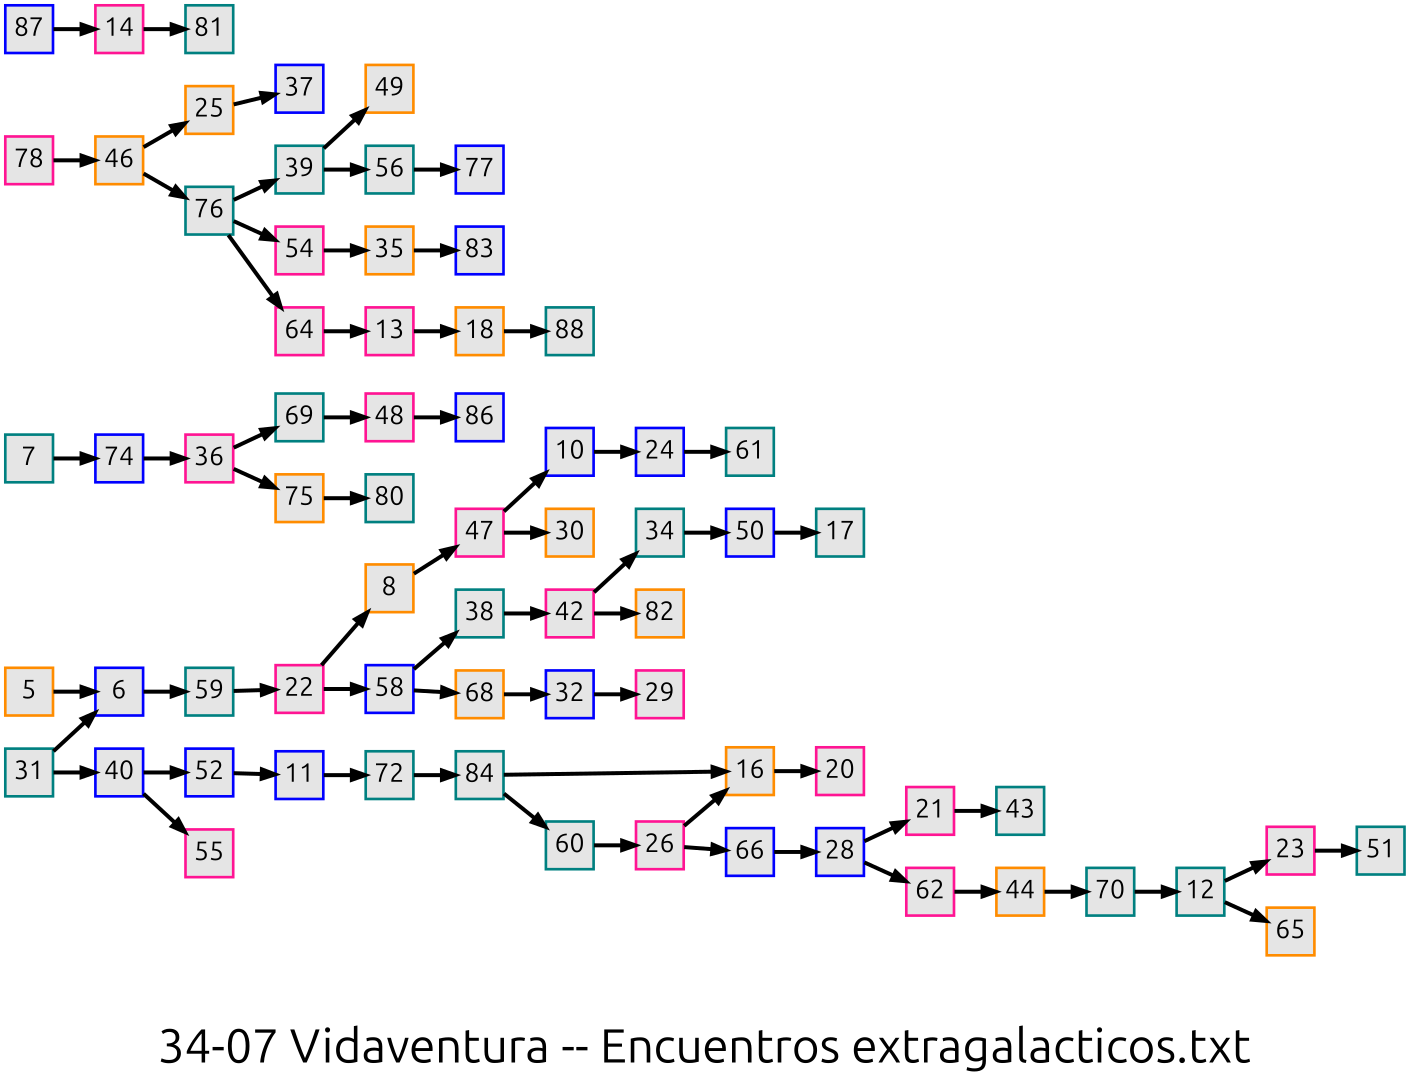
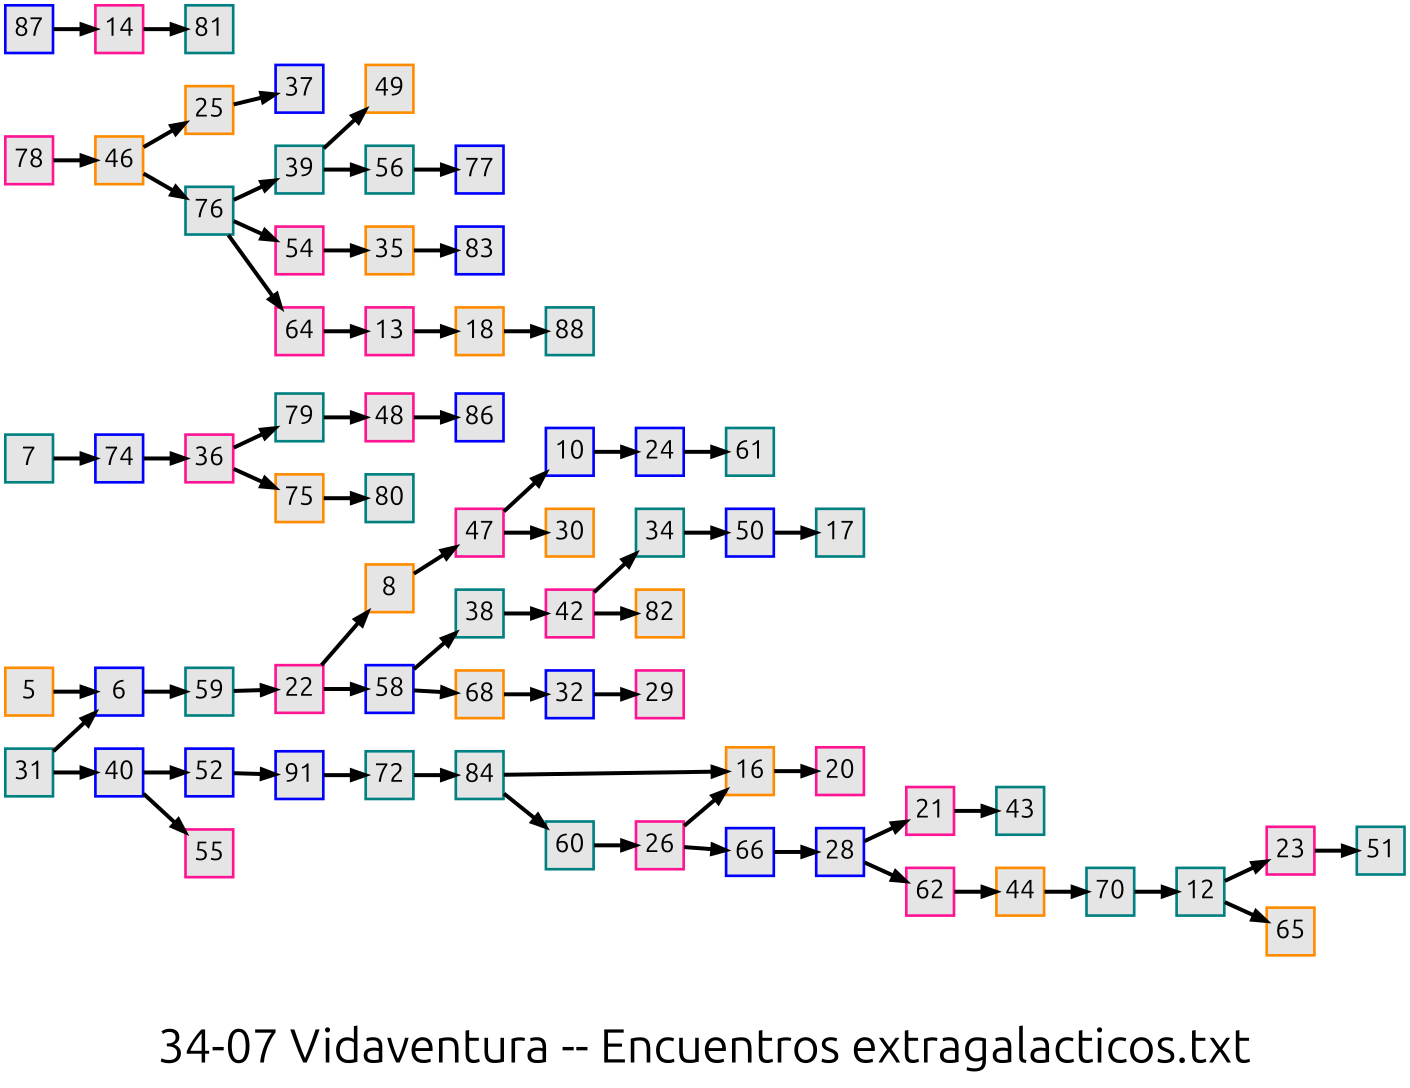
(299, 417) -> (299, 417)
(299, 775) -> (299, 775)
